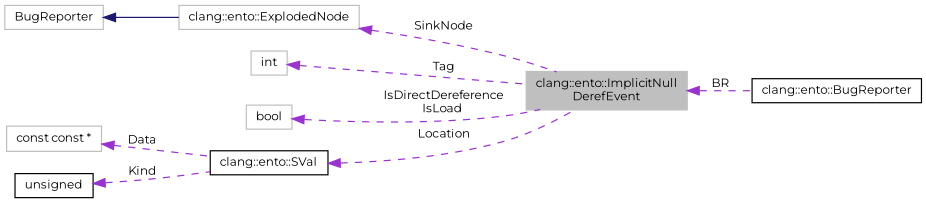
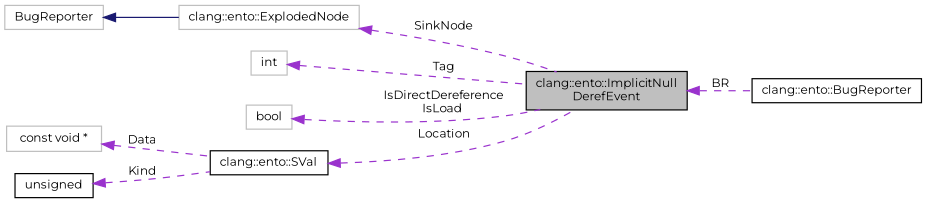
(607, 91) -> (607, 91)
(54, 139) -> (54, 139)
